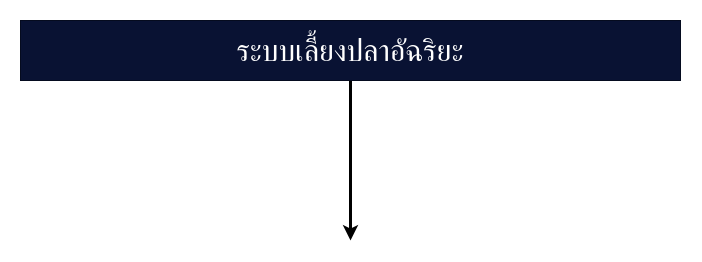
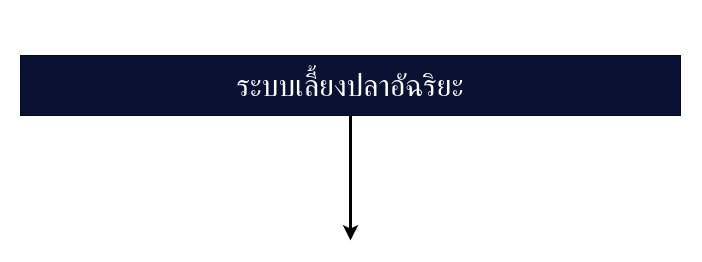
(351, 51) -> (351, 86)
